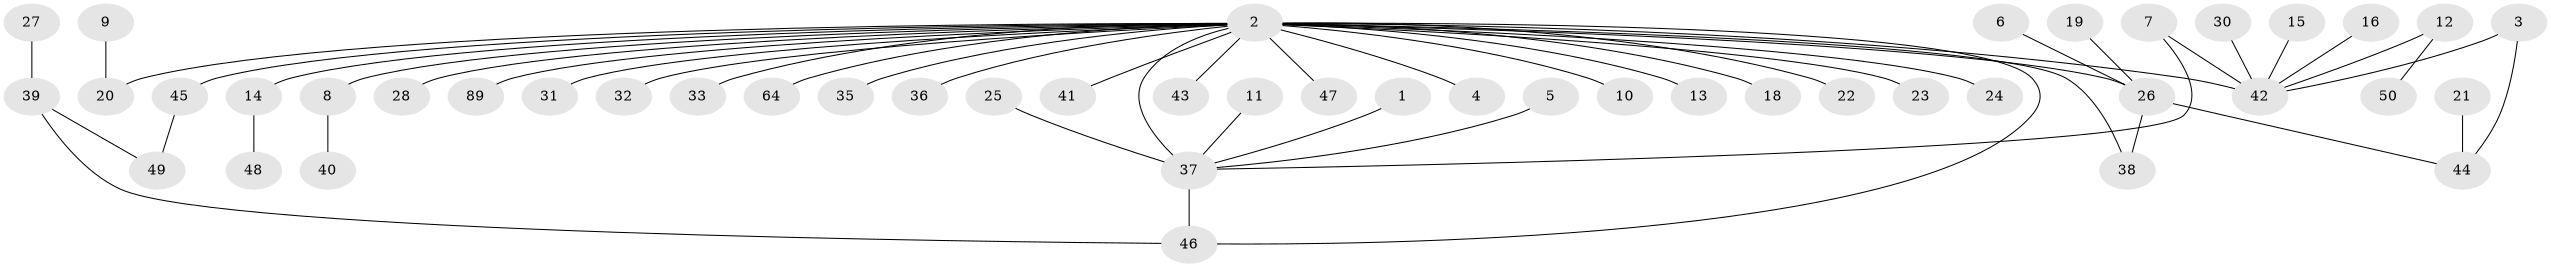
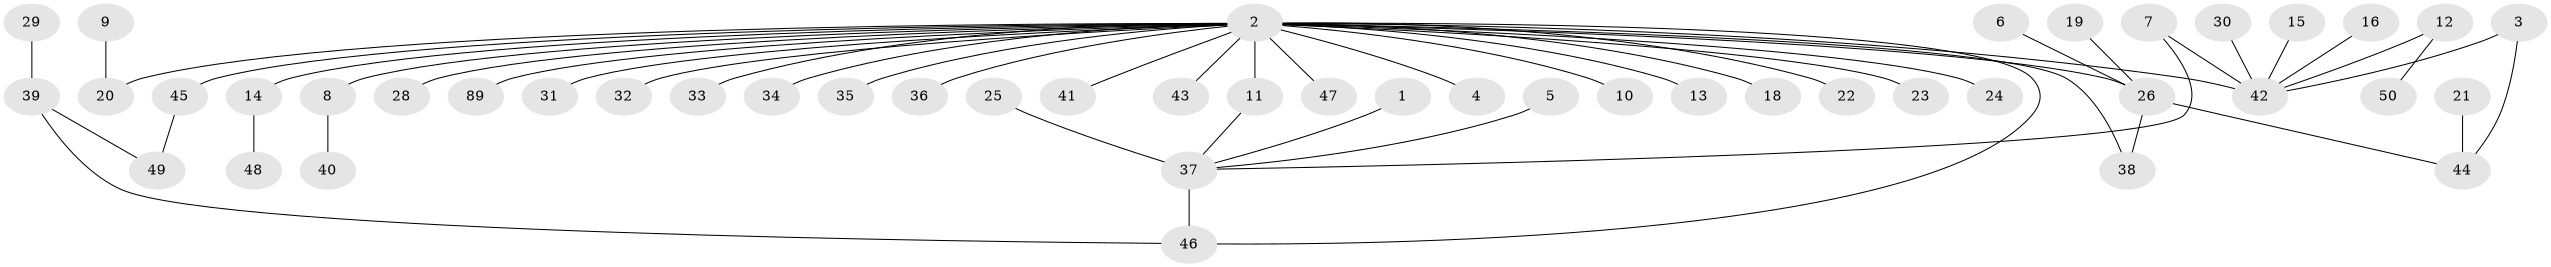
(32, 23) -> (32, 23)
(1147, 73) -> (1255, 60)
(772, 97) -> (772, 97)
